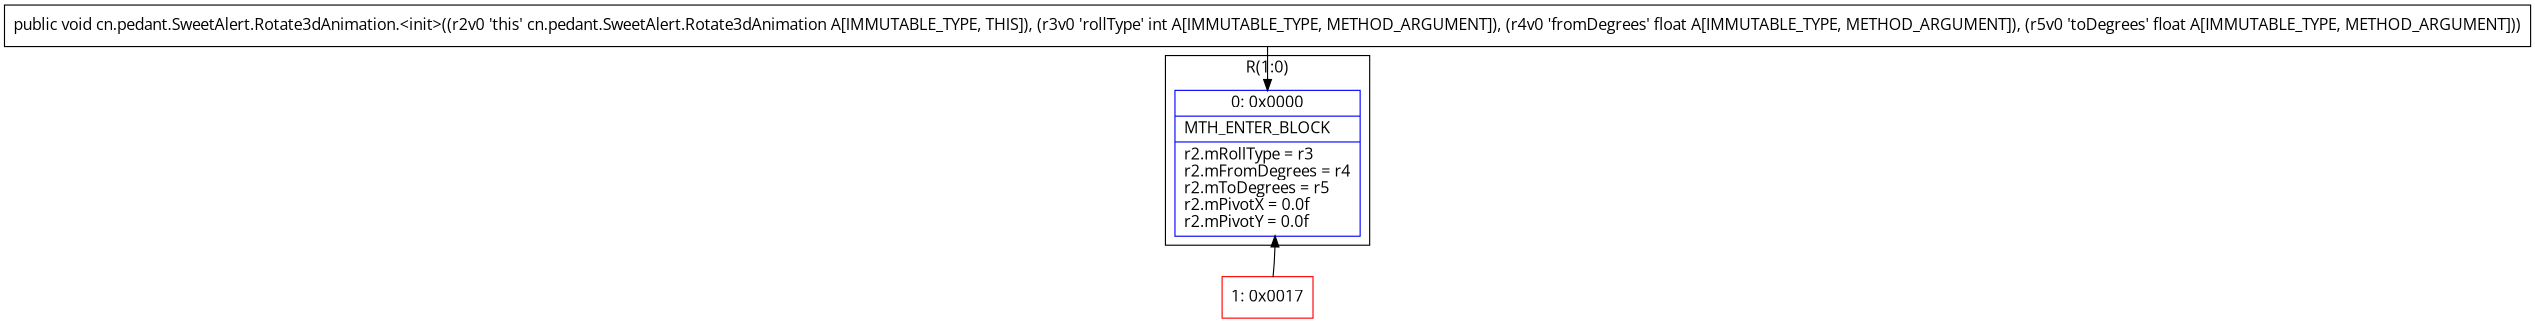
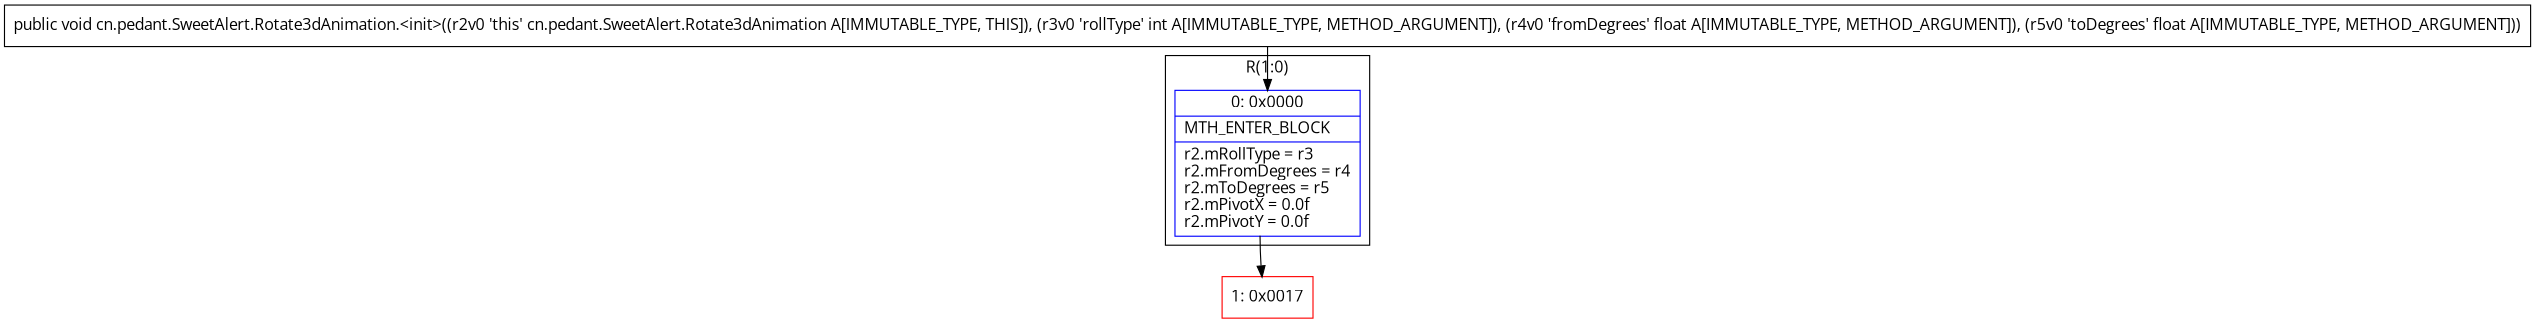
(1274, 262) -> (1260, 252)
